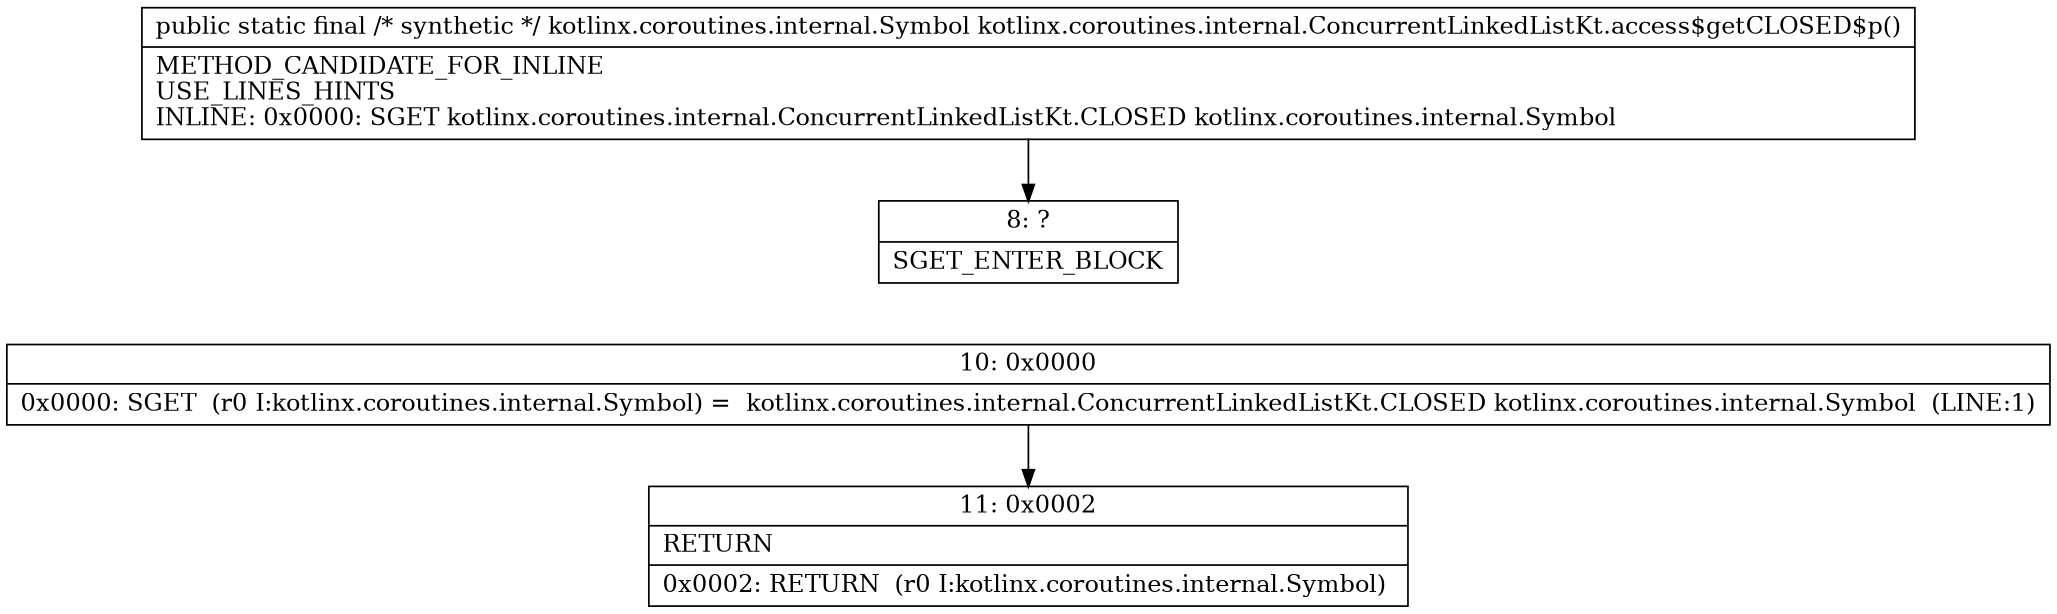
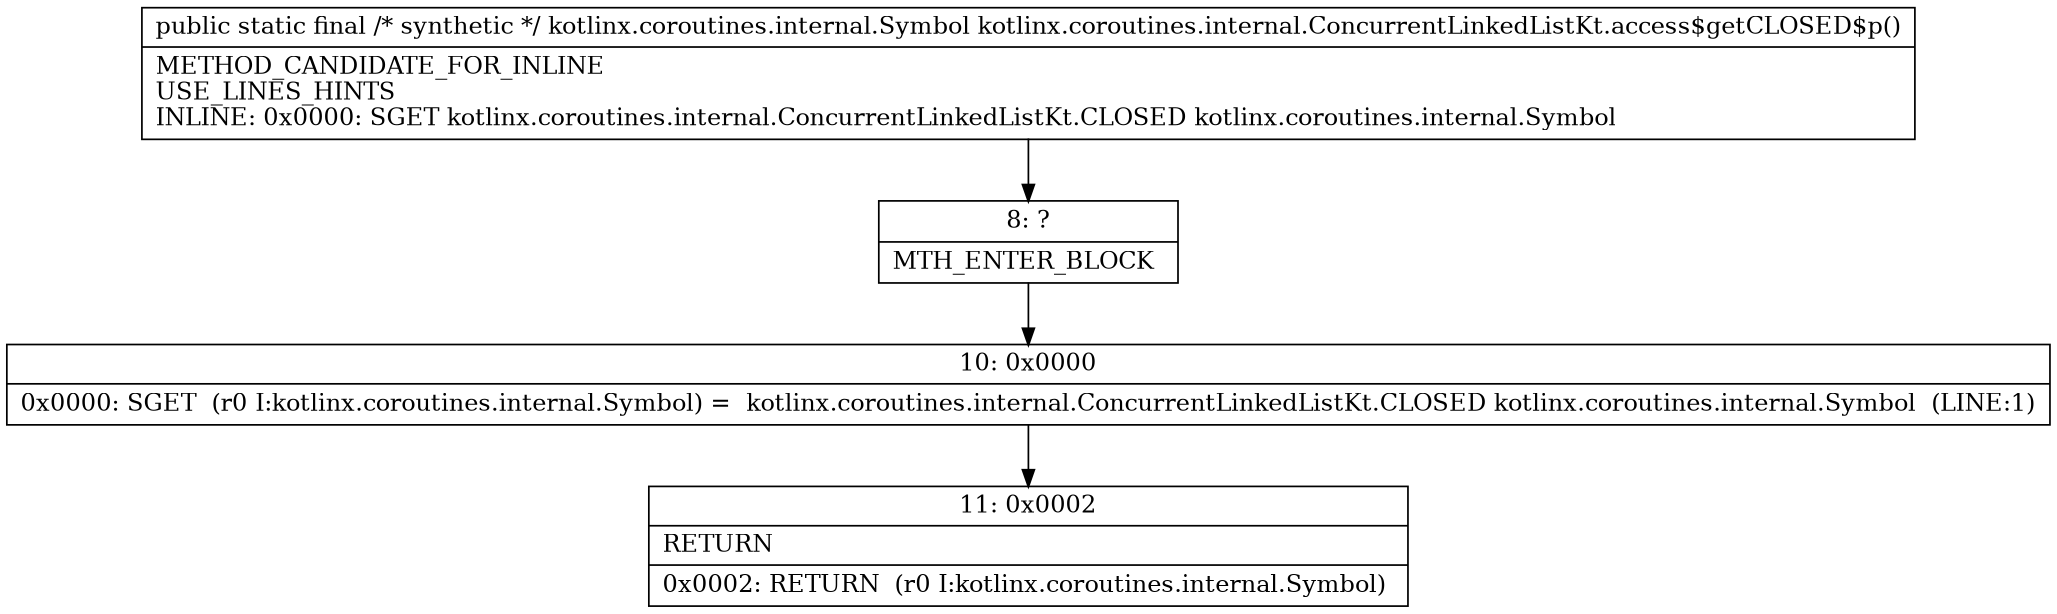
(1028, 262) -> (1024, 262)
none -> (1028, 305)
